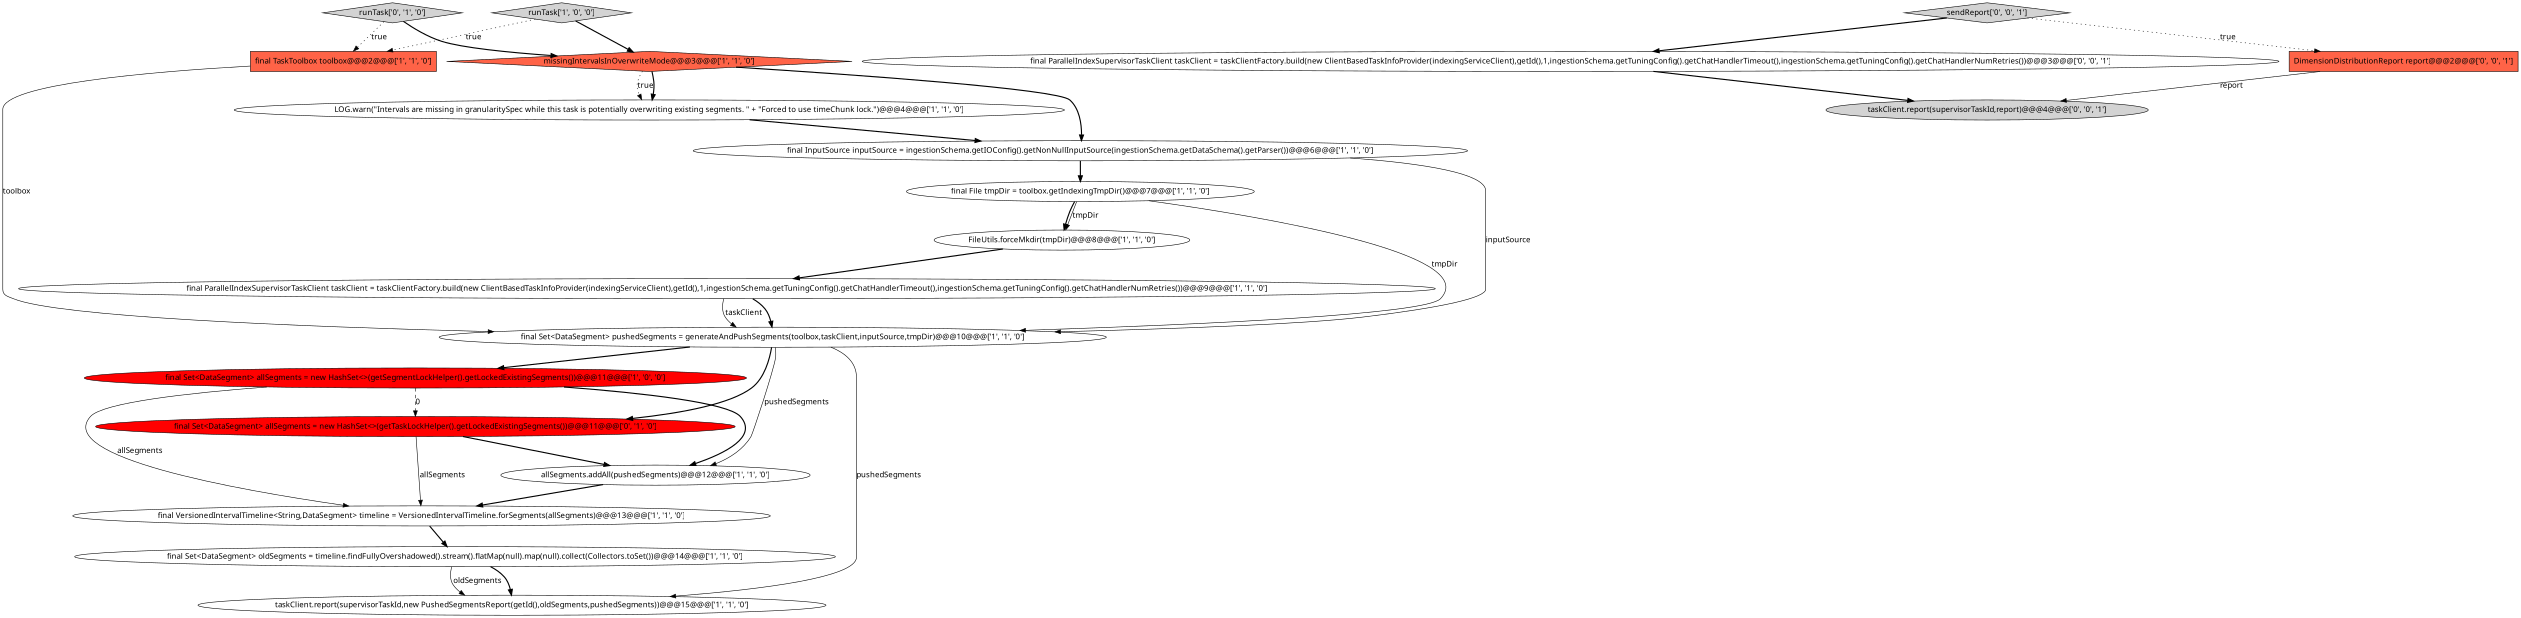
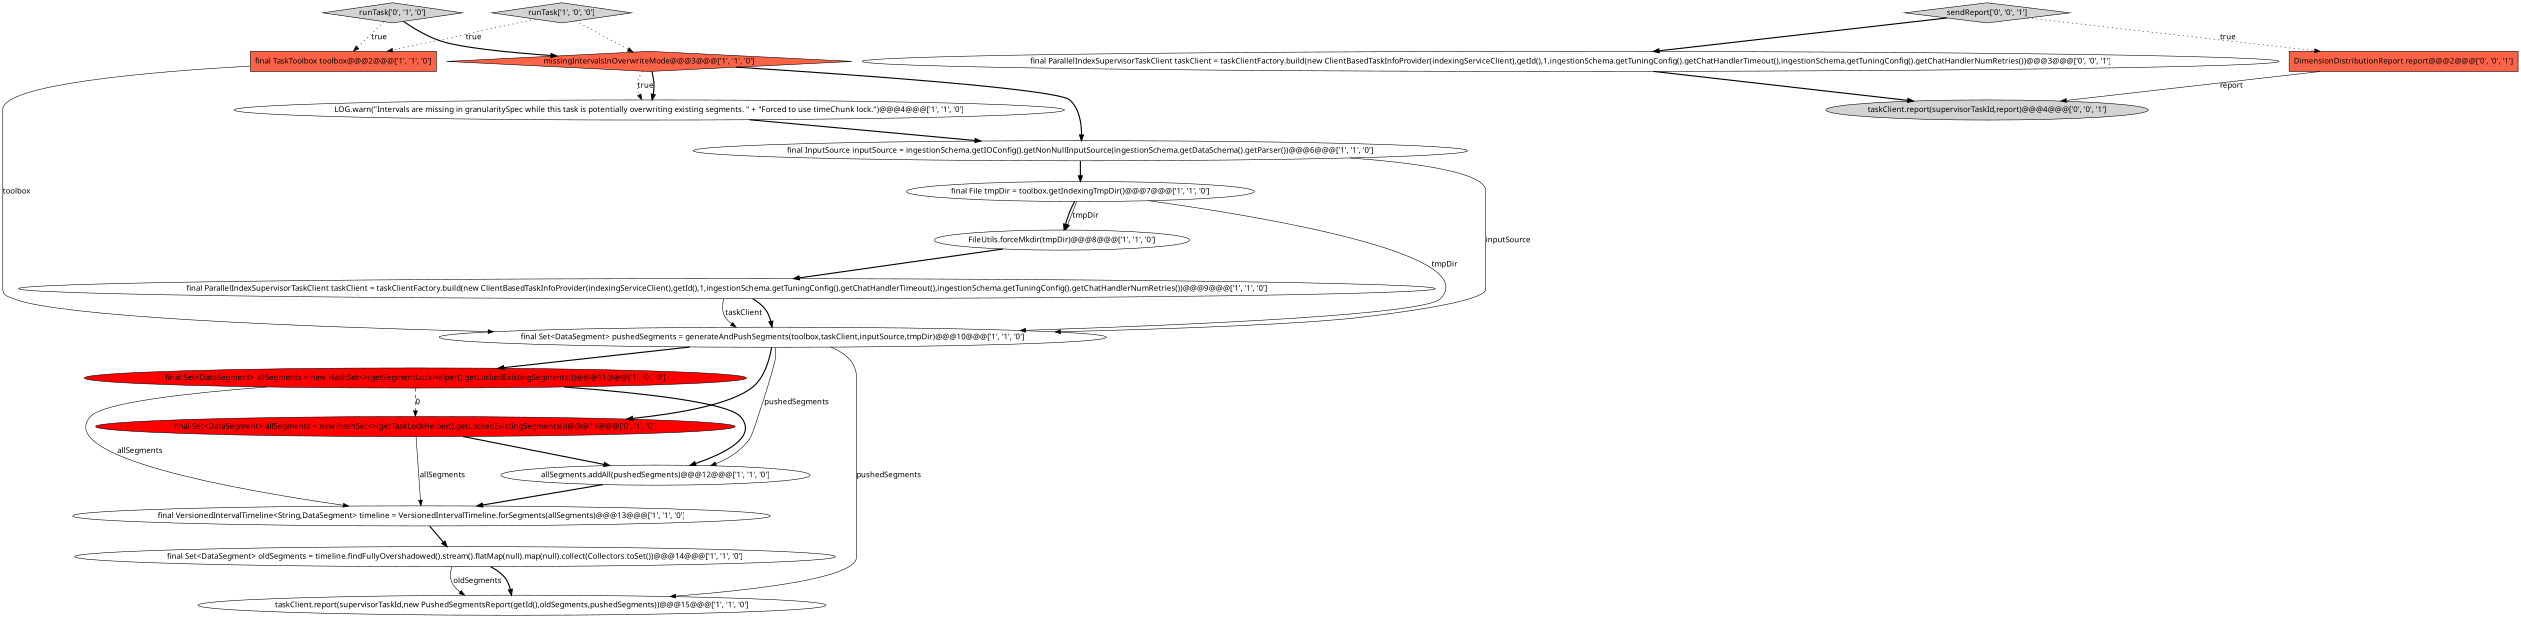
(602, 35) -> (602, 35)
